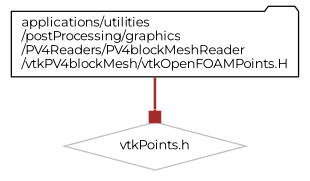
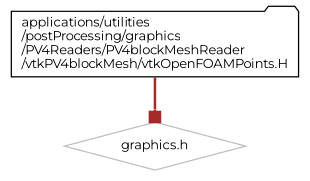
(155, 146) -> (155, 146)
